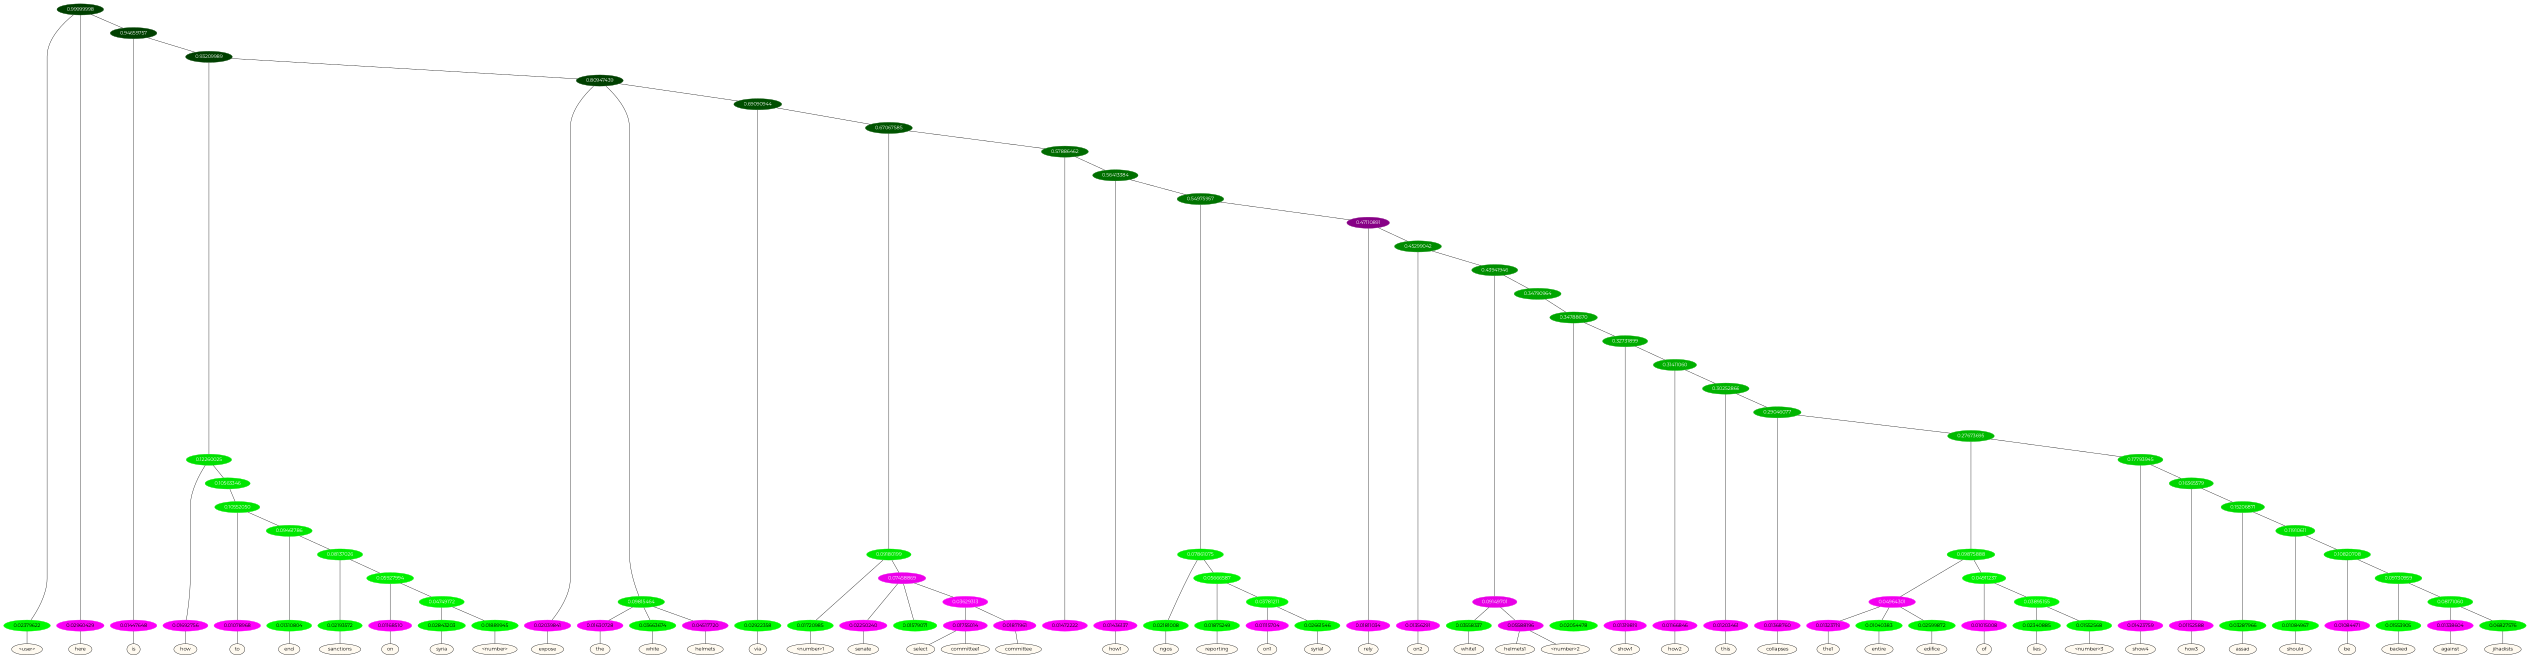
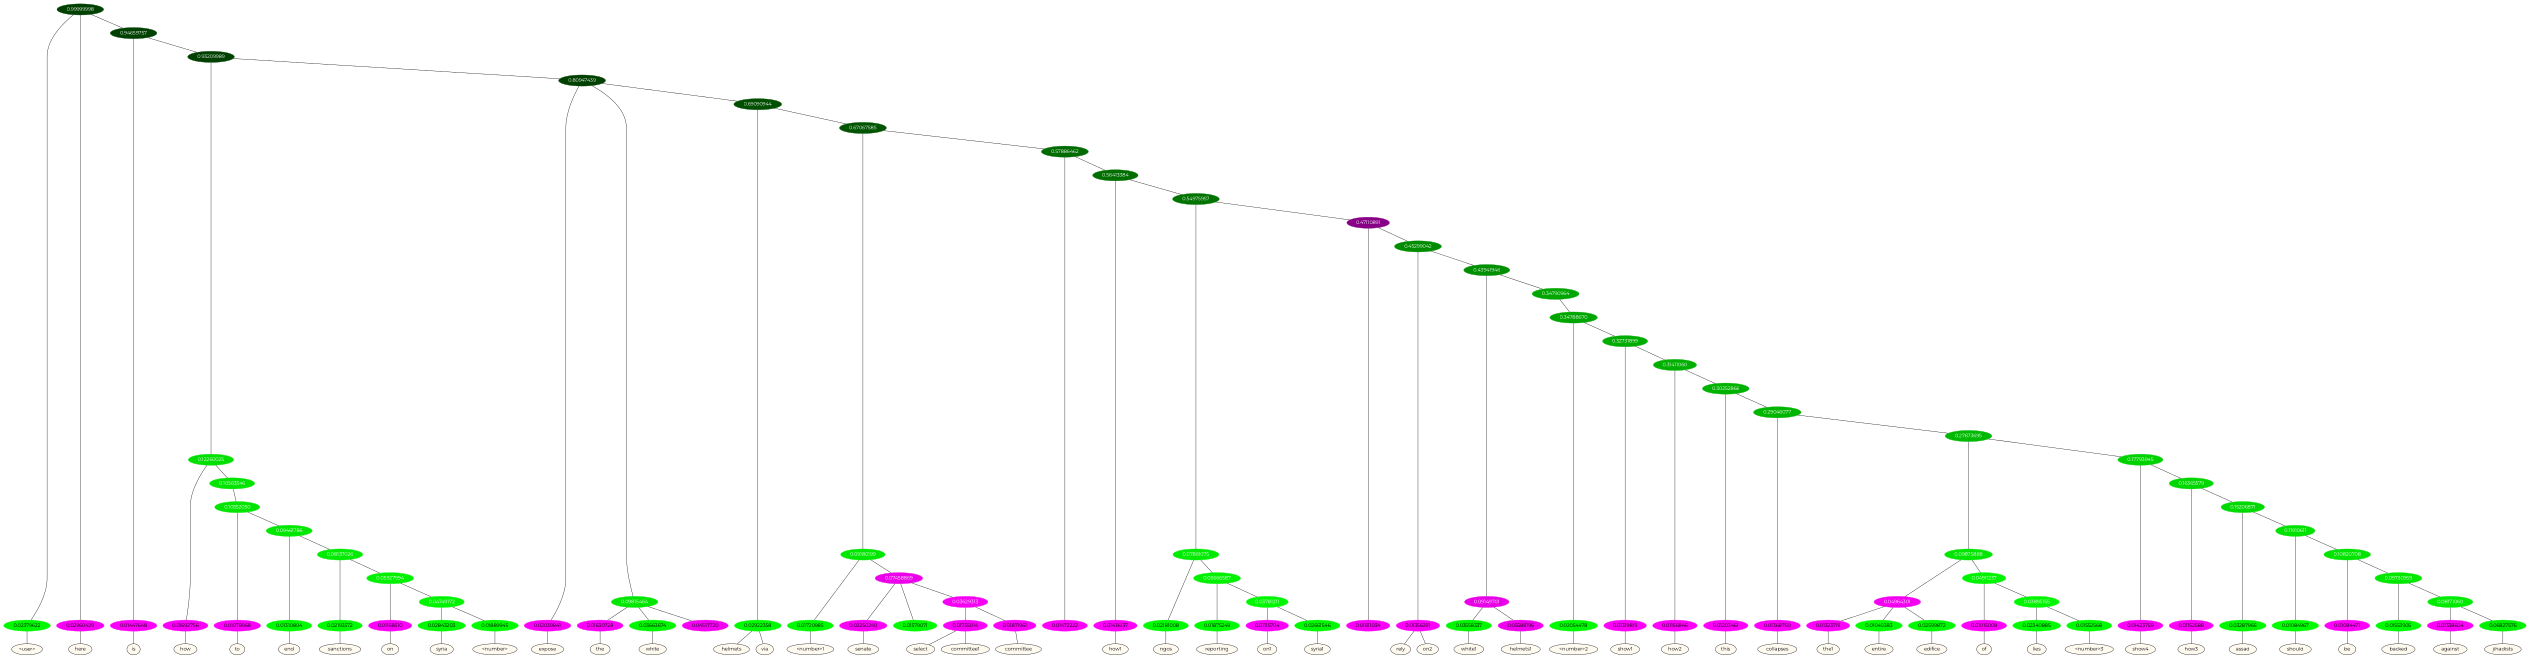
(1675, 626) -> (1675, 626)
(705, 637) -> (745, 638)
(1368, 637) -> (1409, 638)
(1543, 637) -> (1574, 637)
